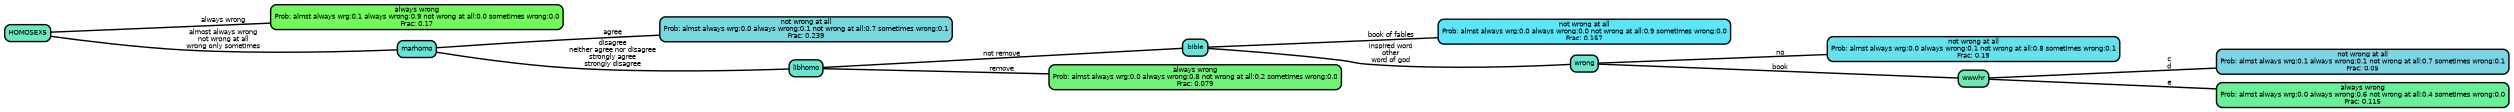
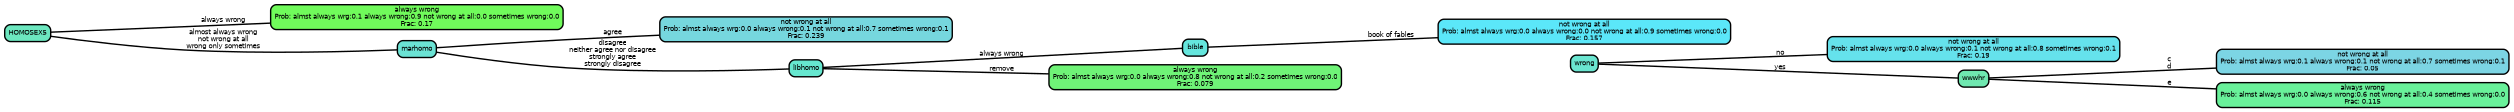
(1001, 54) -> (1001, 54)
(1389, 65) -> none
(1779, 68) -> (1779, 68)
